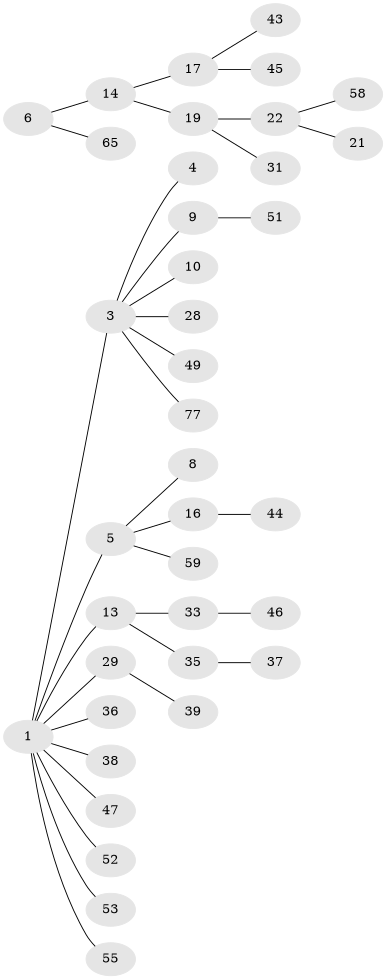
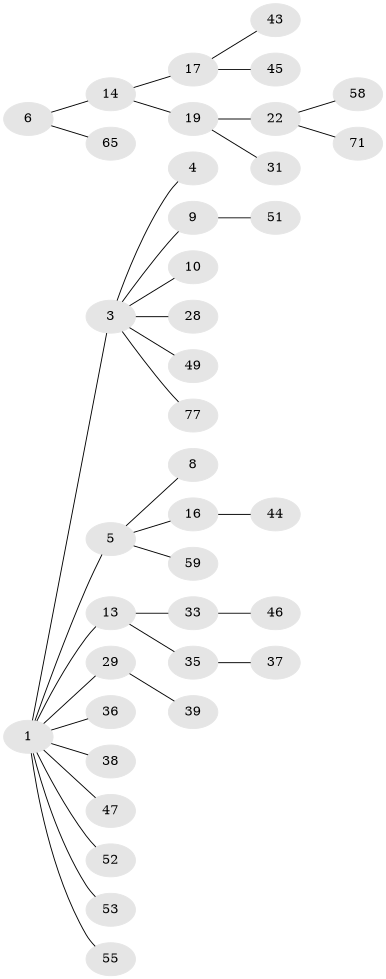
(358, 144) -> (358, 144)
